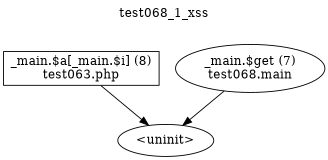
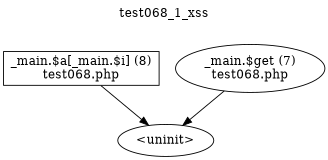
(81, 68) -> (81, 68)
(250, 68) -> (250, 68)
